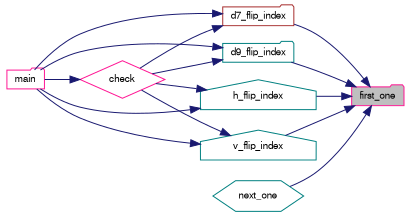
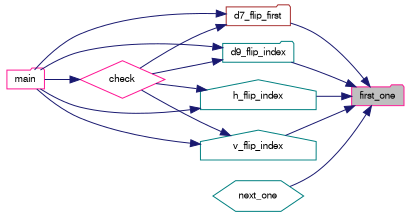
(258, 16) -> (258, 16)
